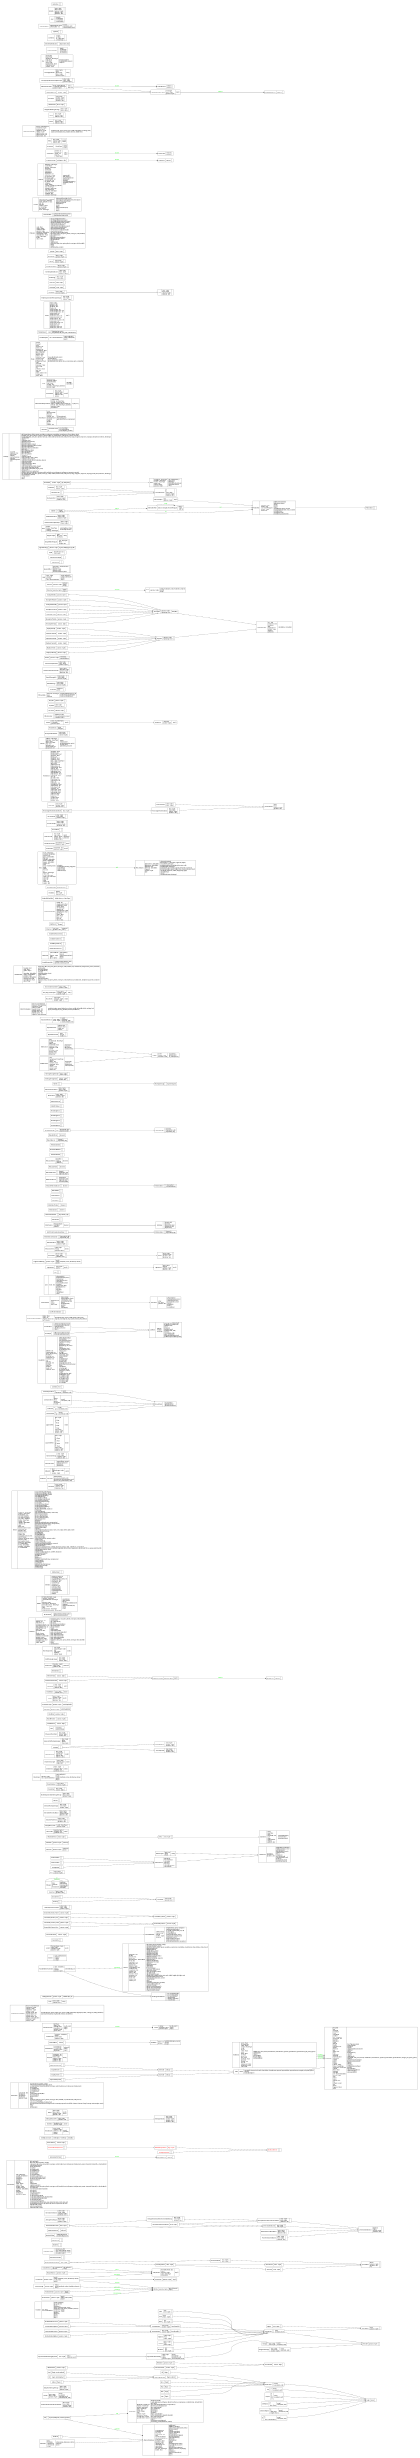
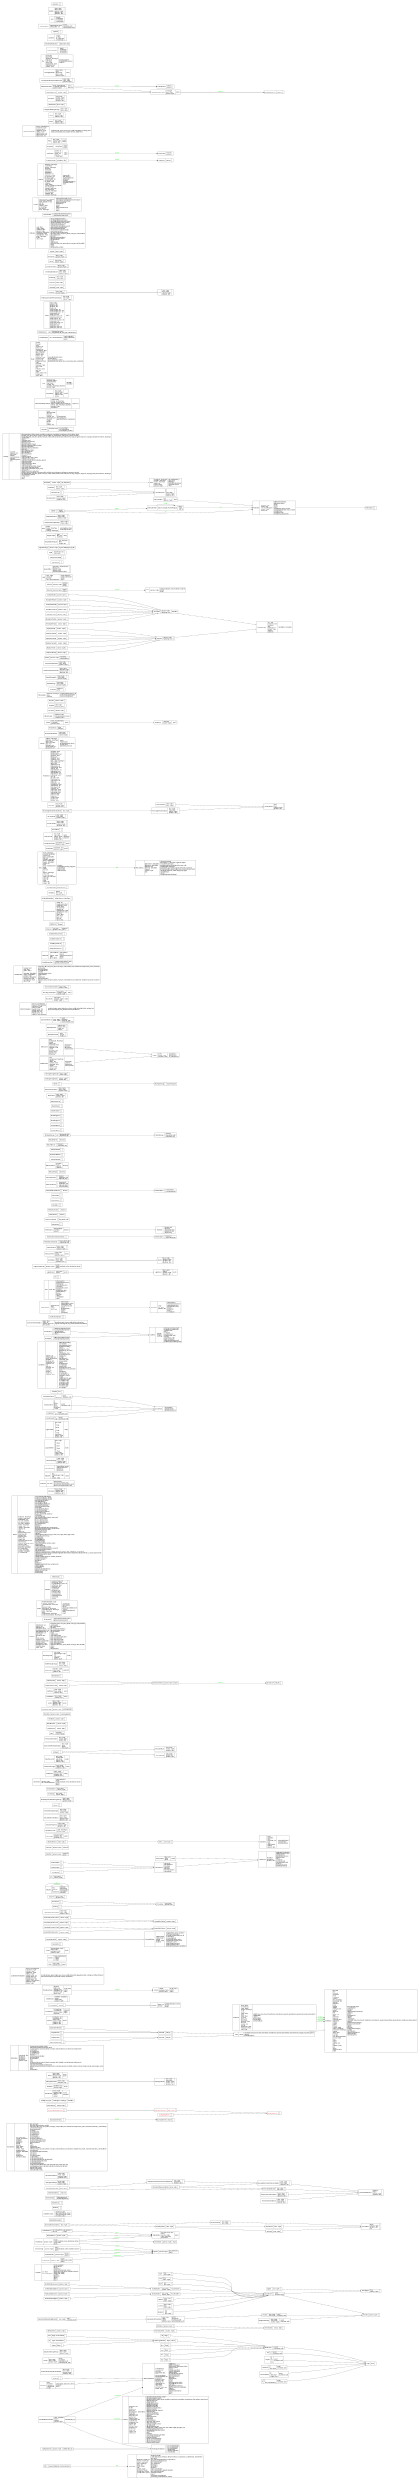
none -> (57, 1106)
(60, 1763) -> (61, 1768)
(103, 2427) -> (103, 2402)
